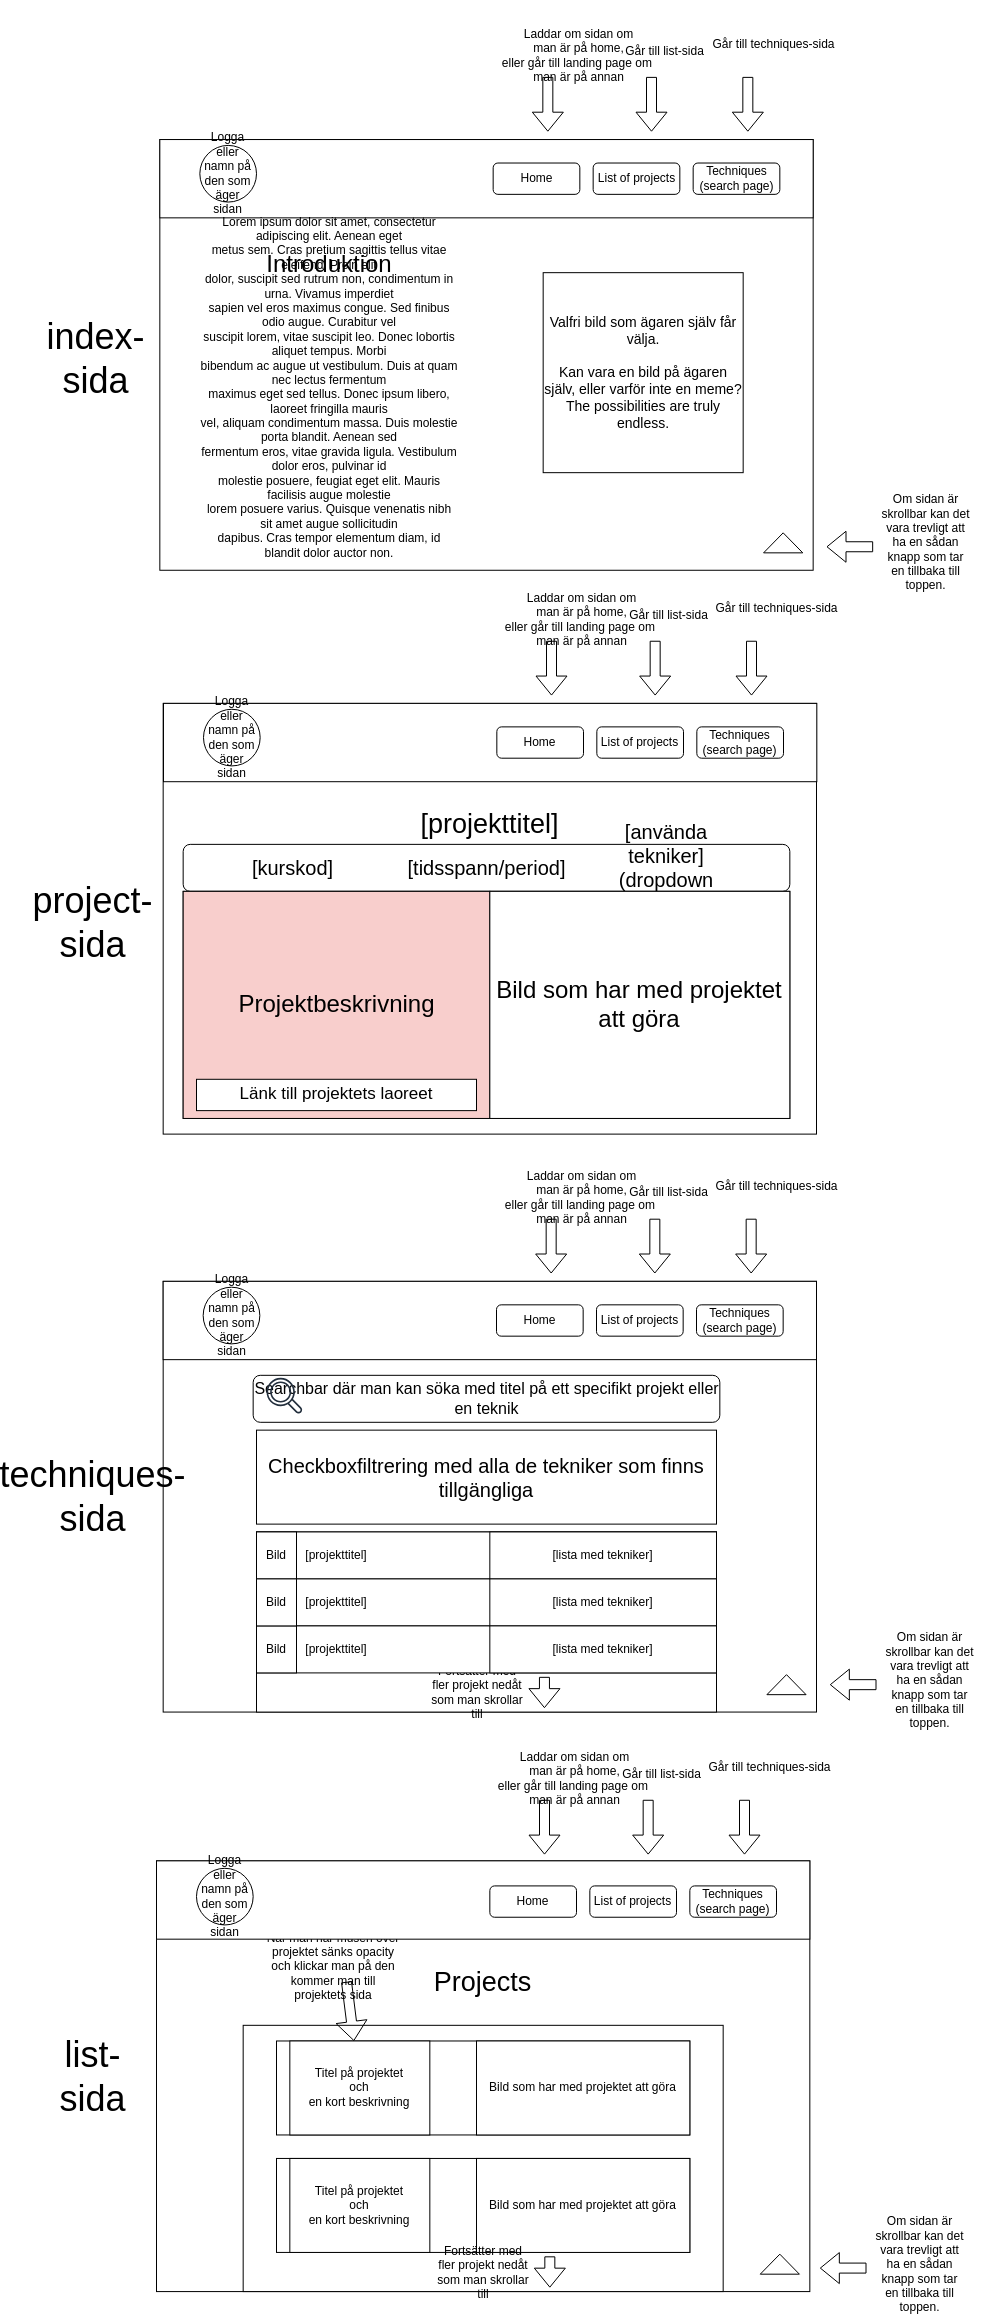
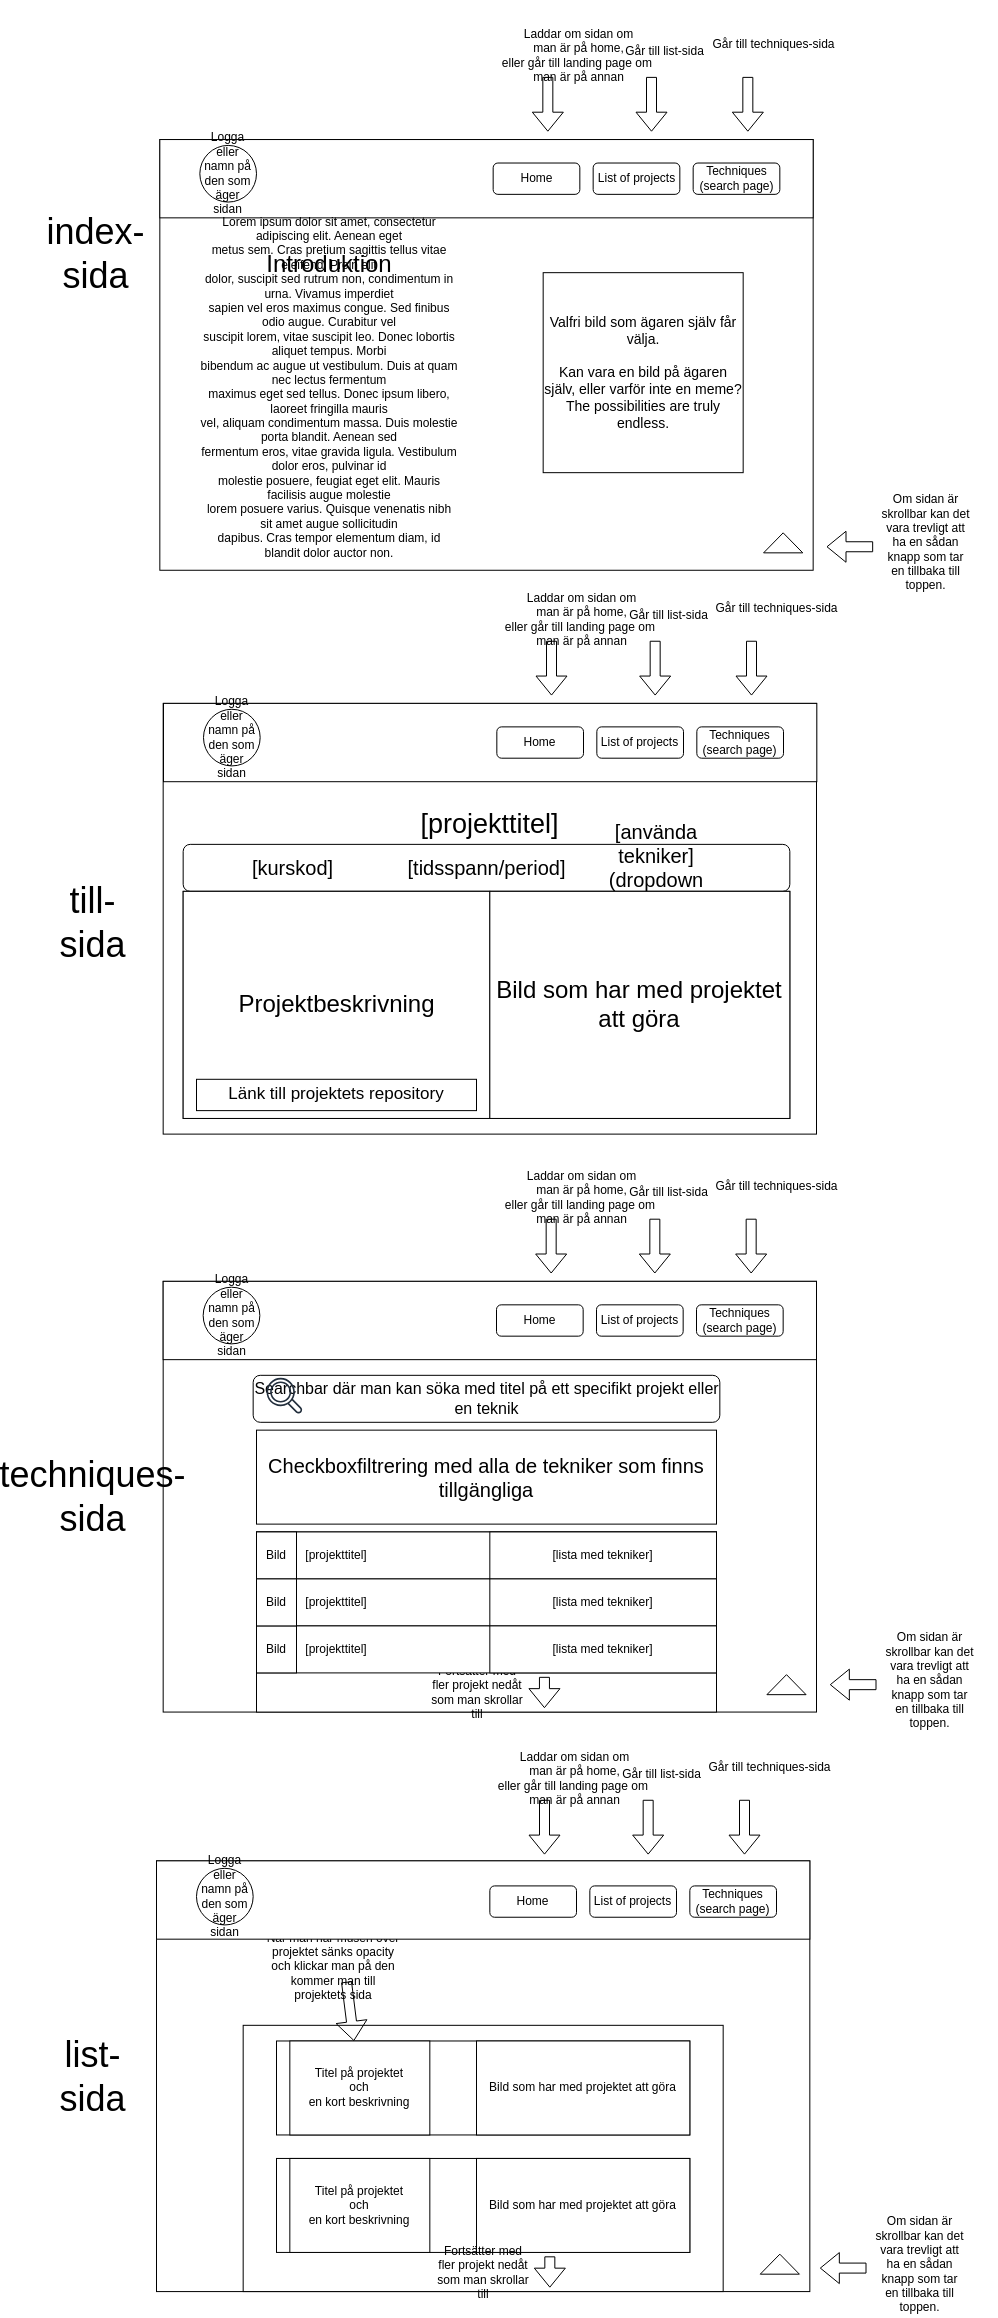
(96, 359) -> (96, 254)
(667, 868) -> (657, 868)
(93, 923) -> (93, 923)
(337, 1005) -> (337, 1005)
(337, 1095) -> (337, 1095)
(483, 1982) -> none
